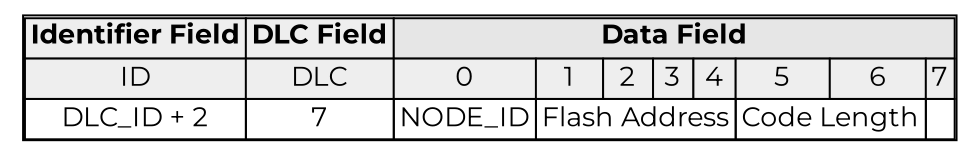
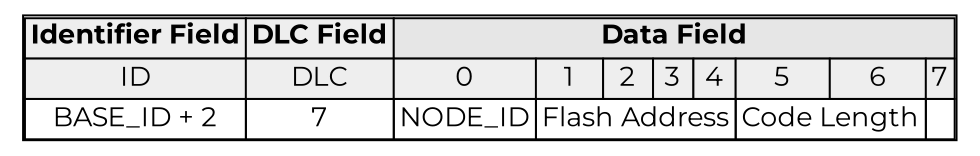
(135, 118) -> (135, 118)
